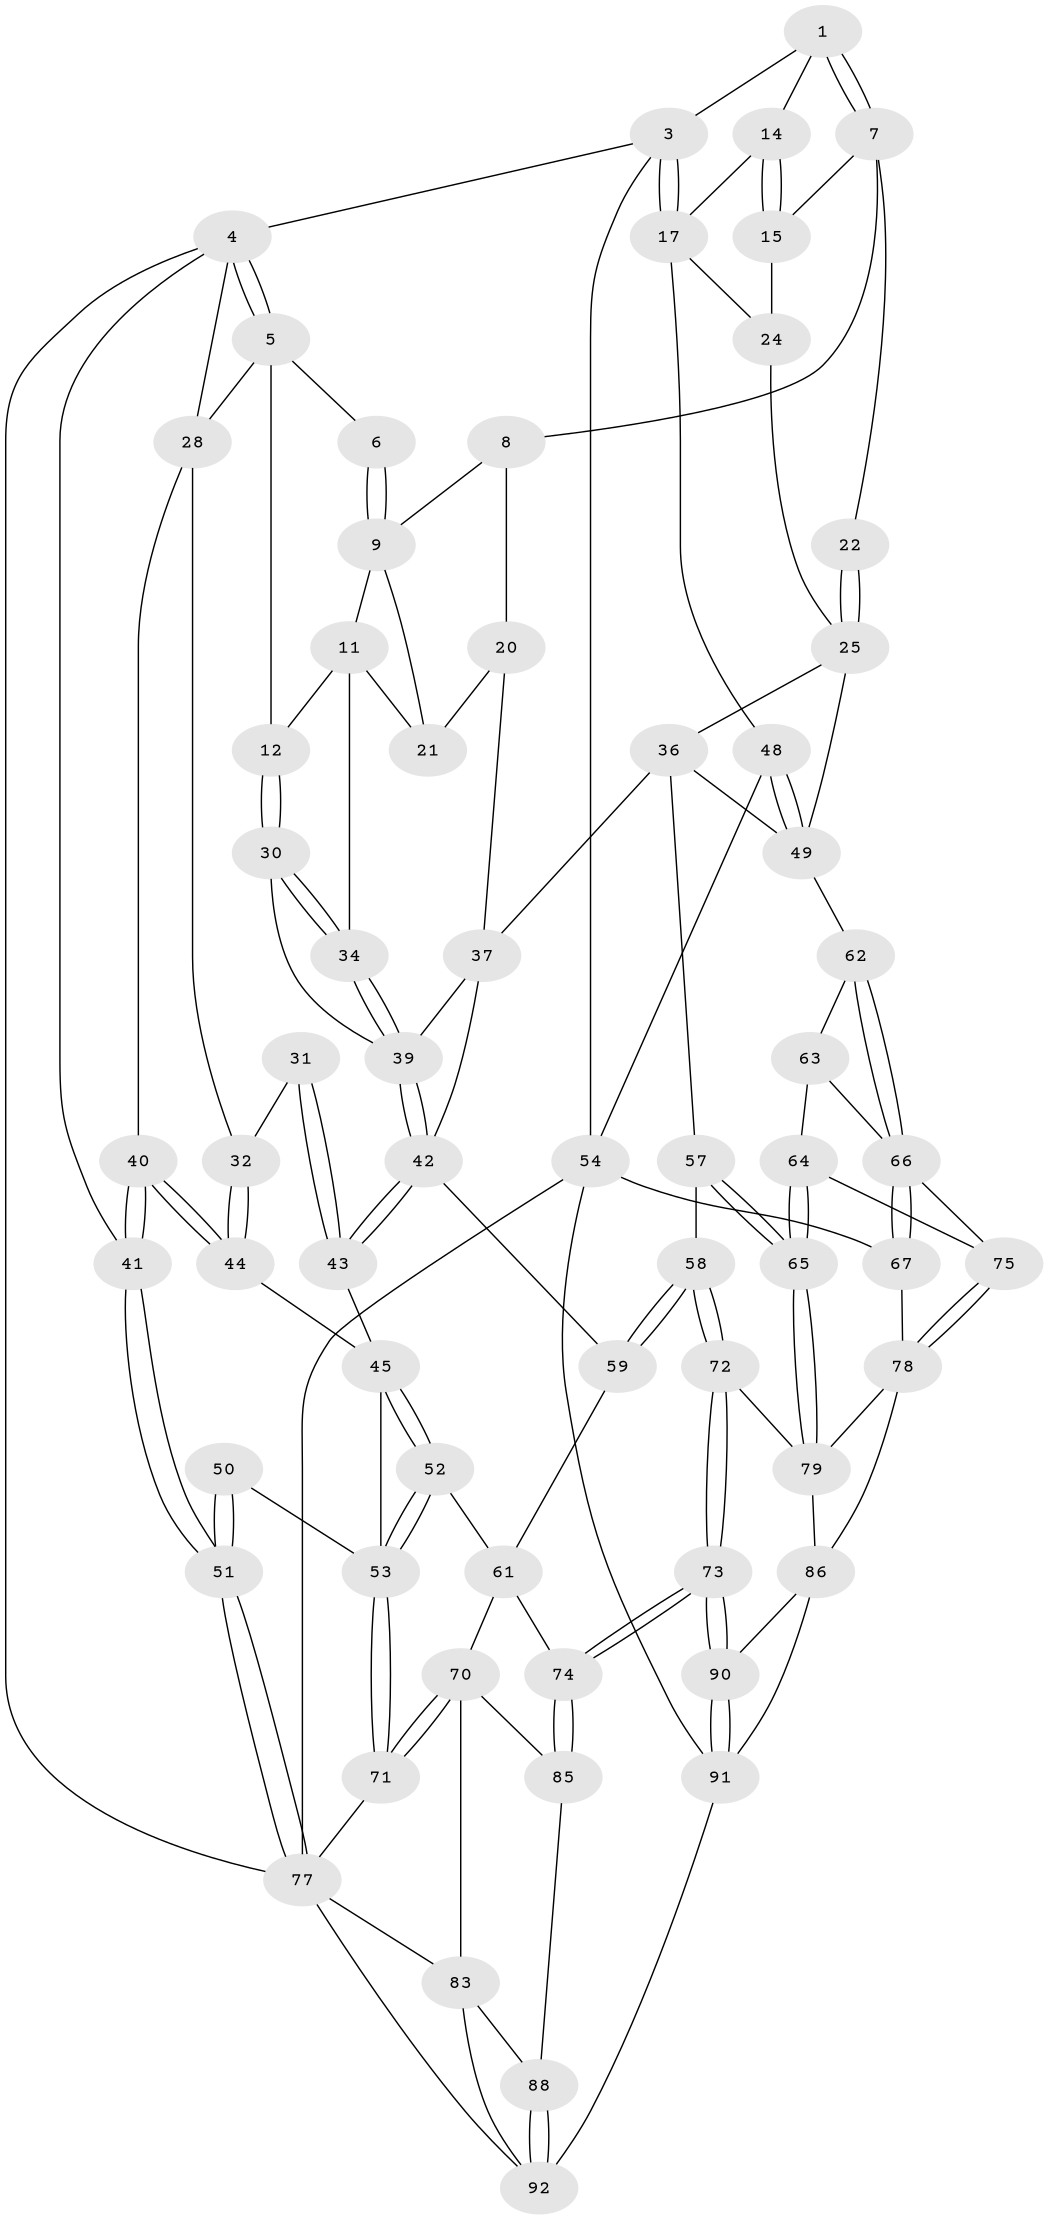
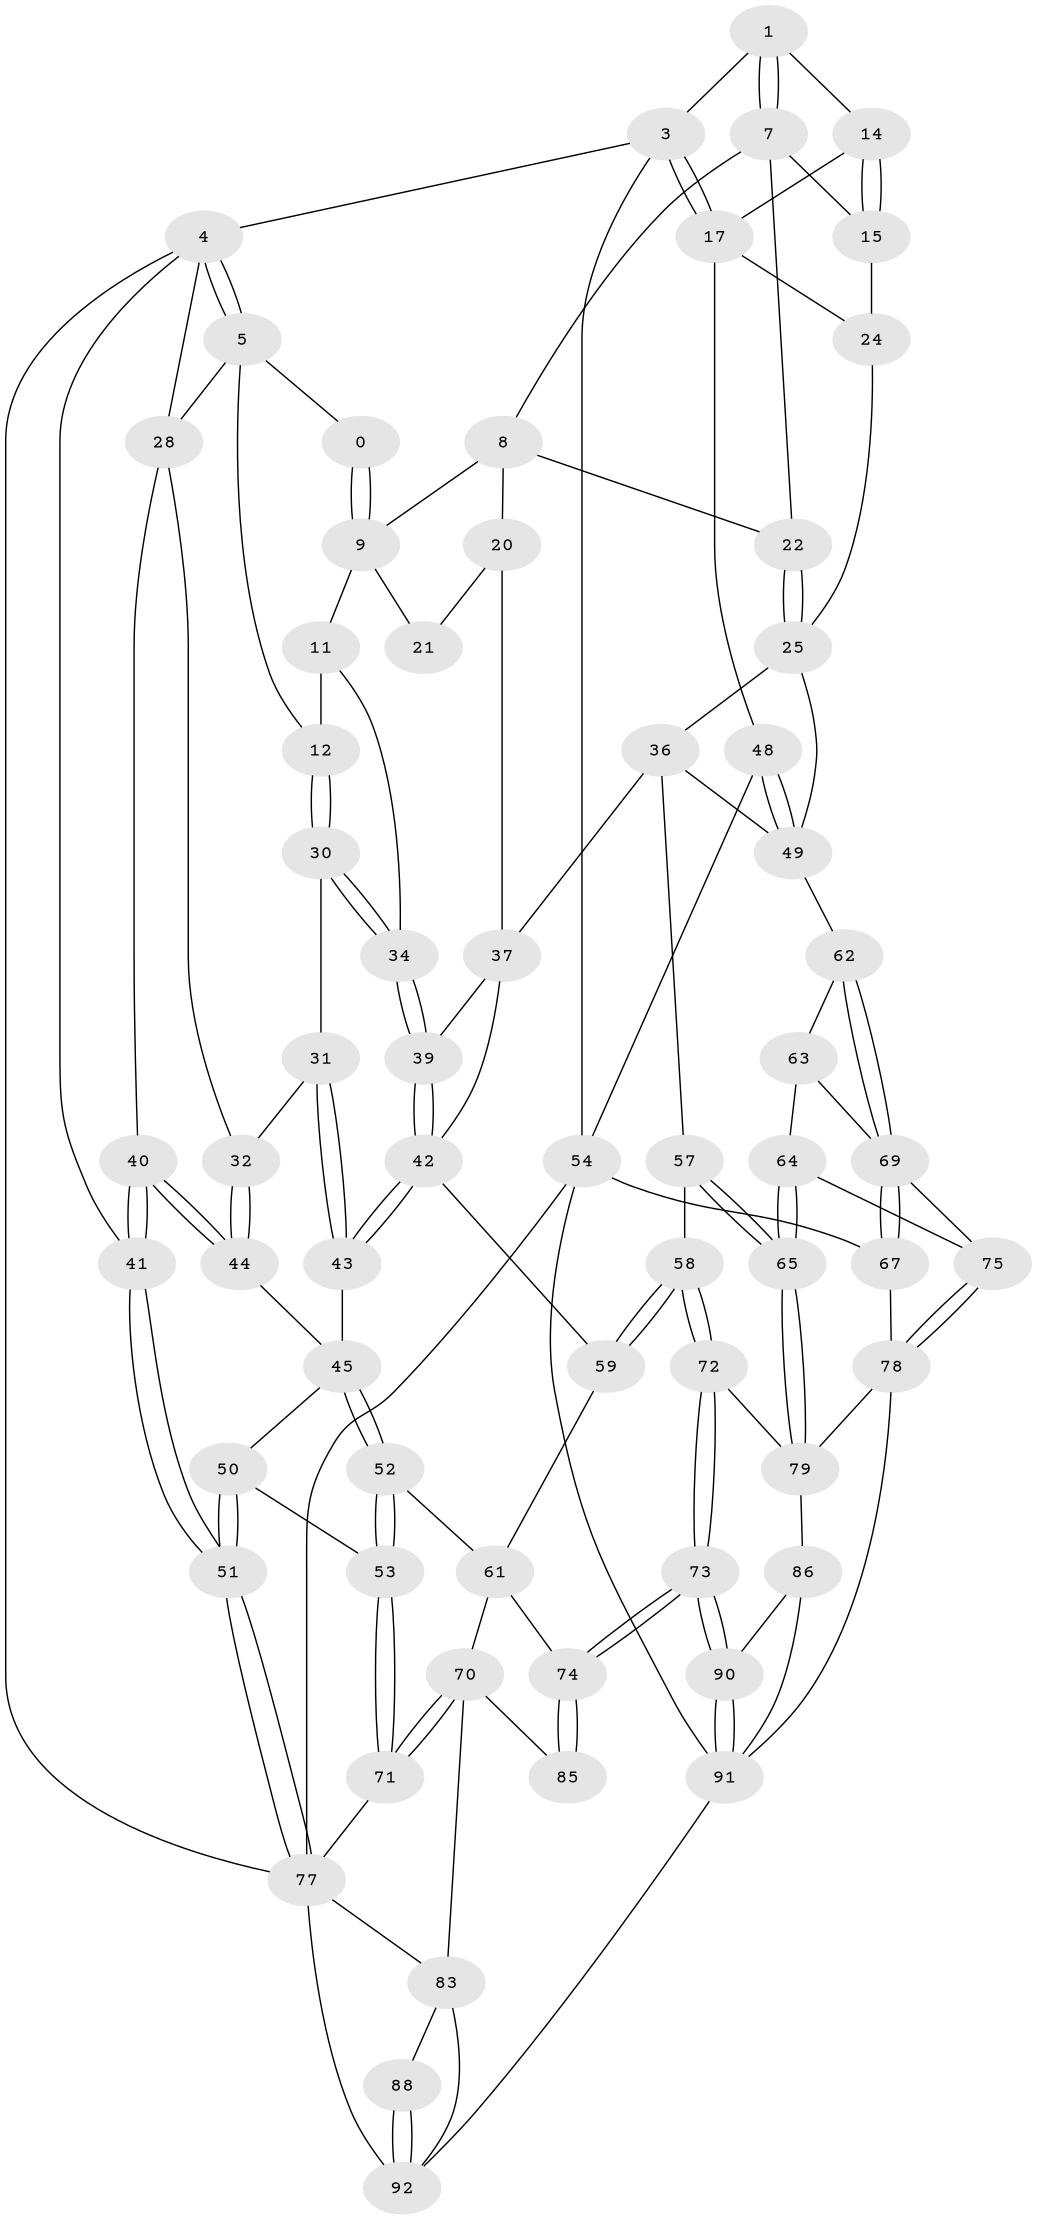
(377, 442) -> (361, 442)
none -> (648, 494)
(389, 699) -> none
(296, 977) -> (321, 956)
(901, 1161) -> (890, 1161)
(381, 1469) -> (285, 1418)
(872, 1473) -> (857, 1590)
(551, 1931) -> none
